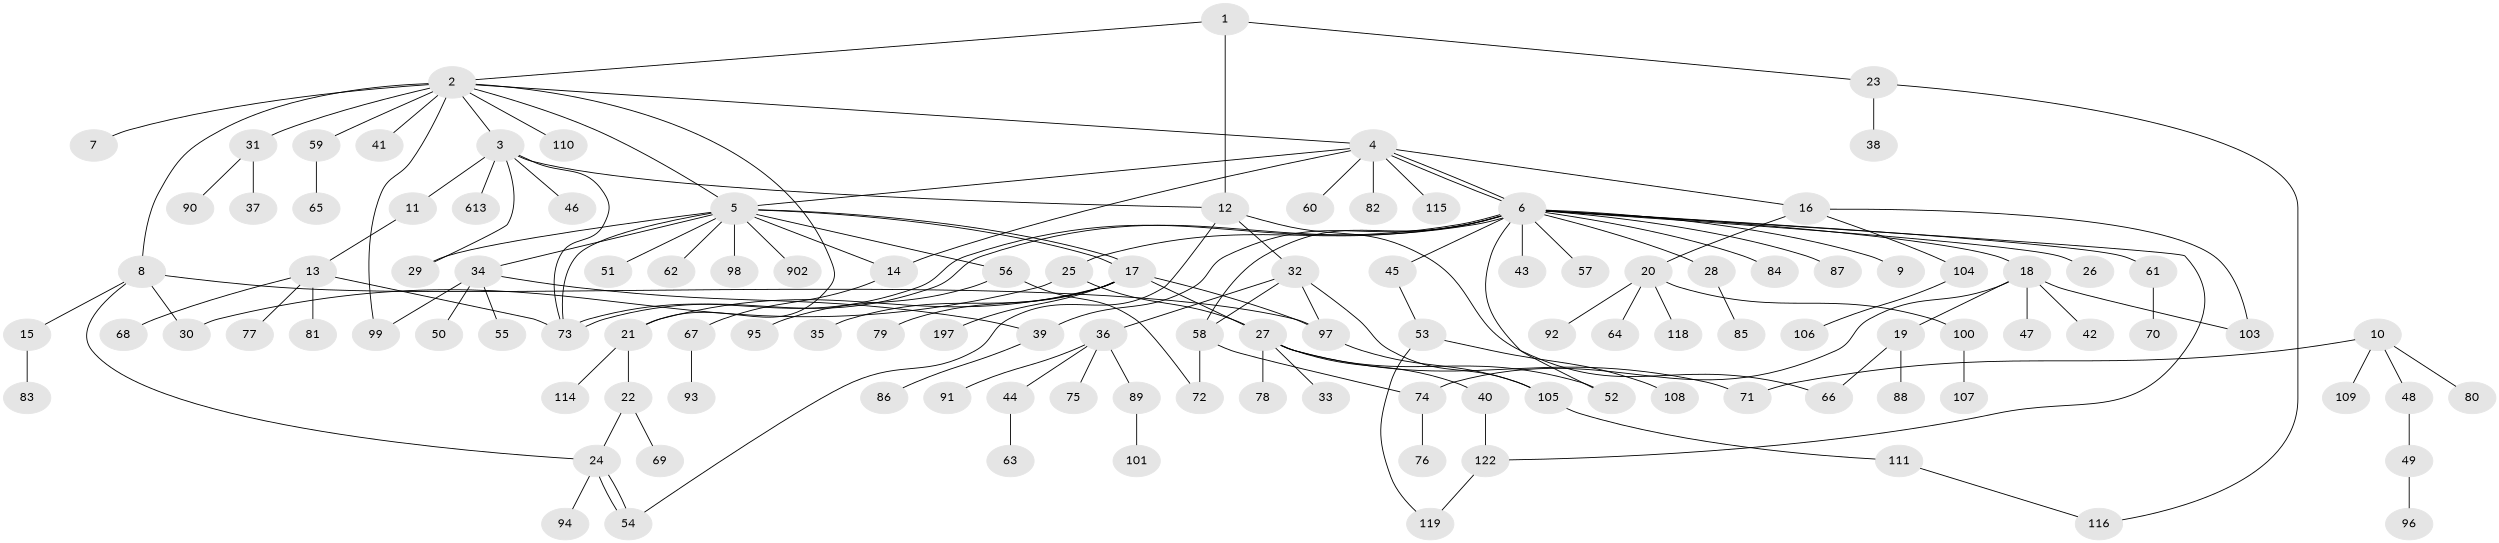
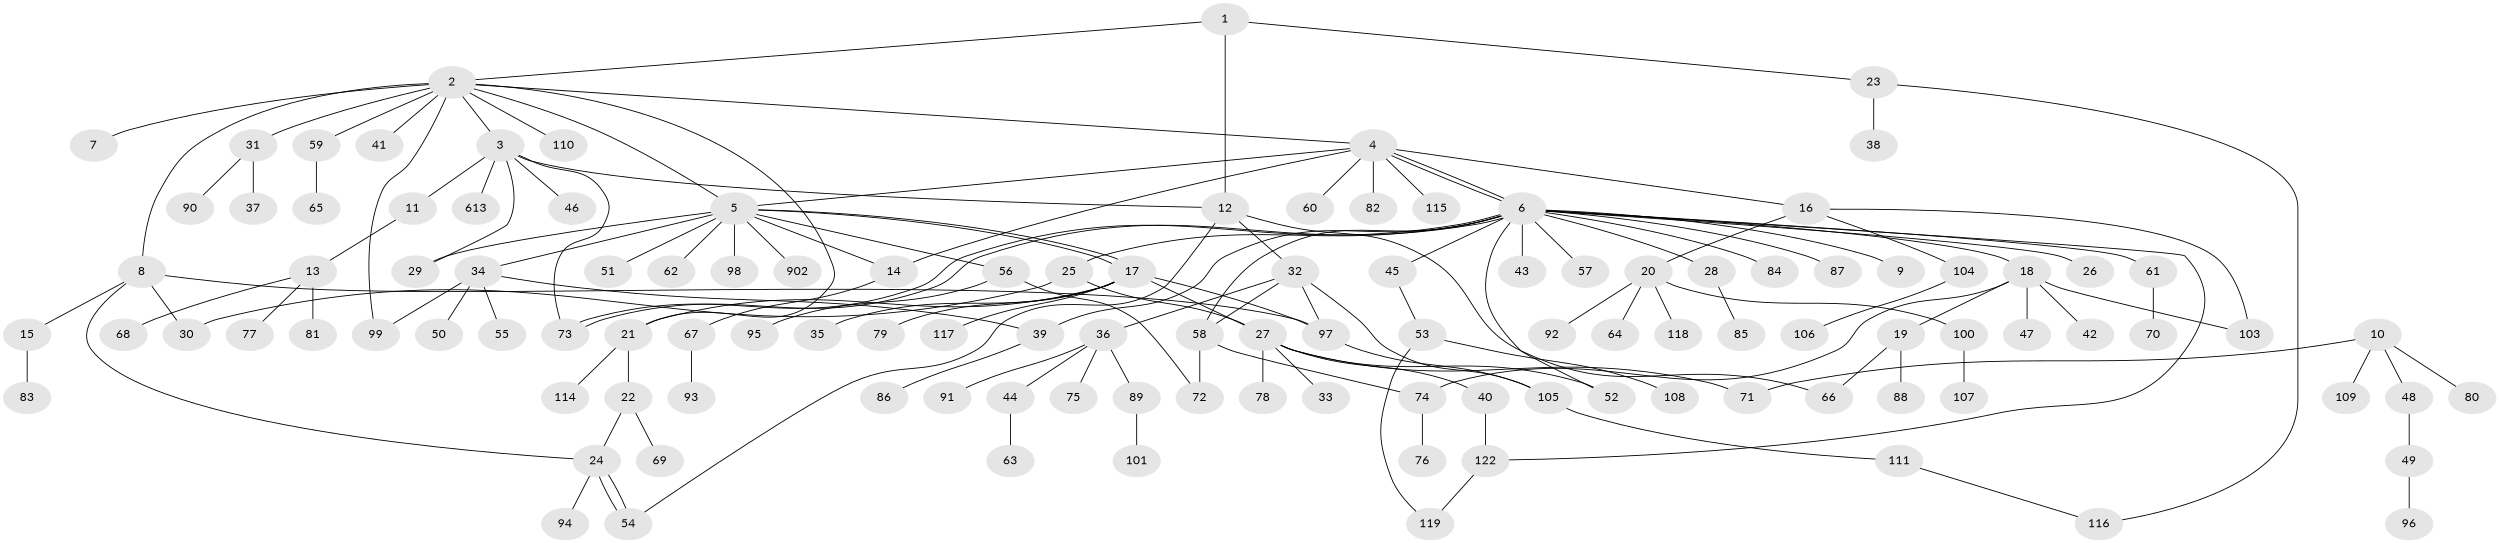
(582, 252) -> none
(447, 301) -> none
(944, 335) -> (944, 335)
